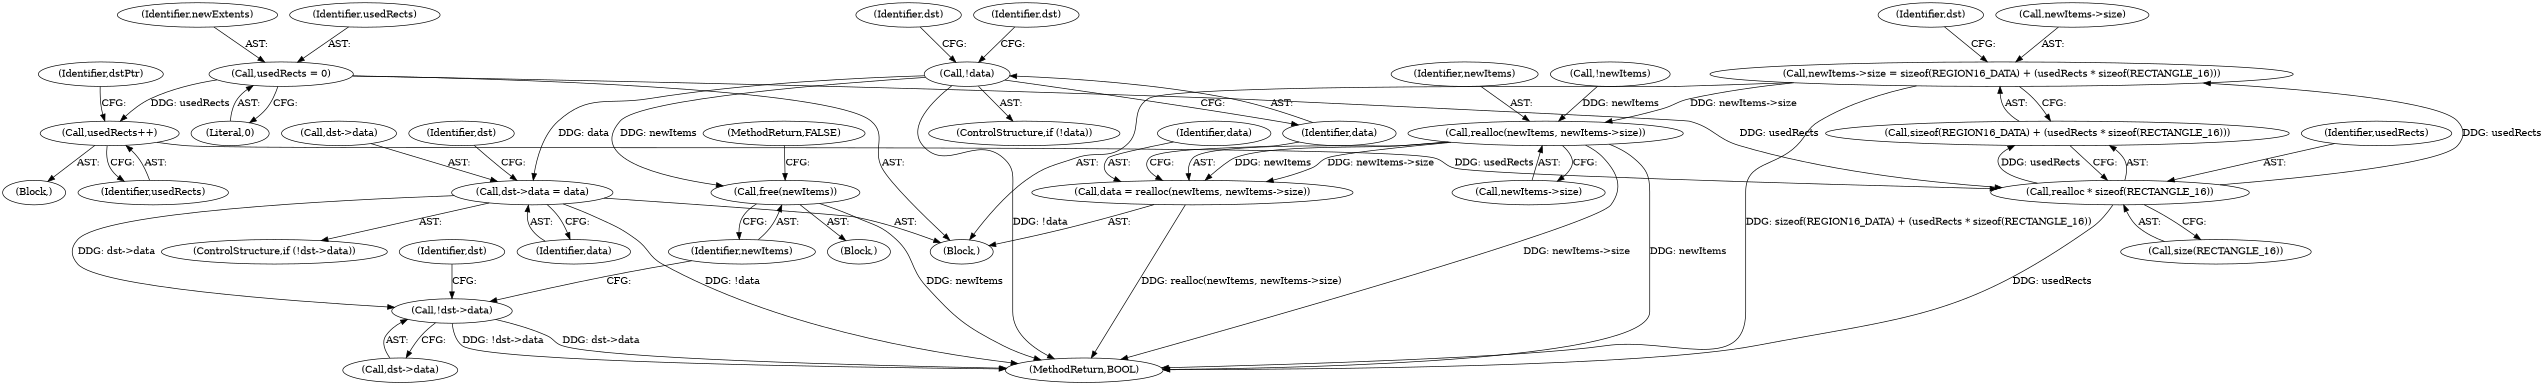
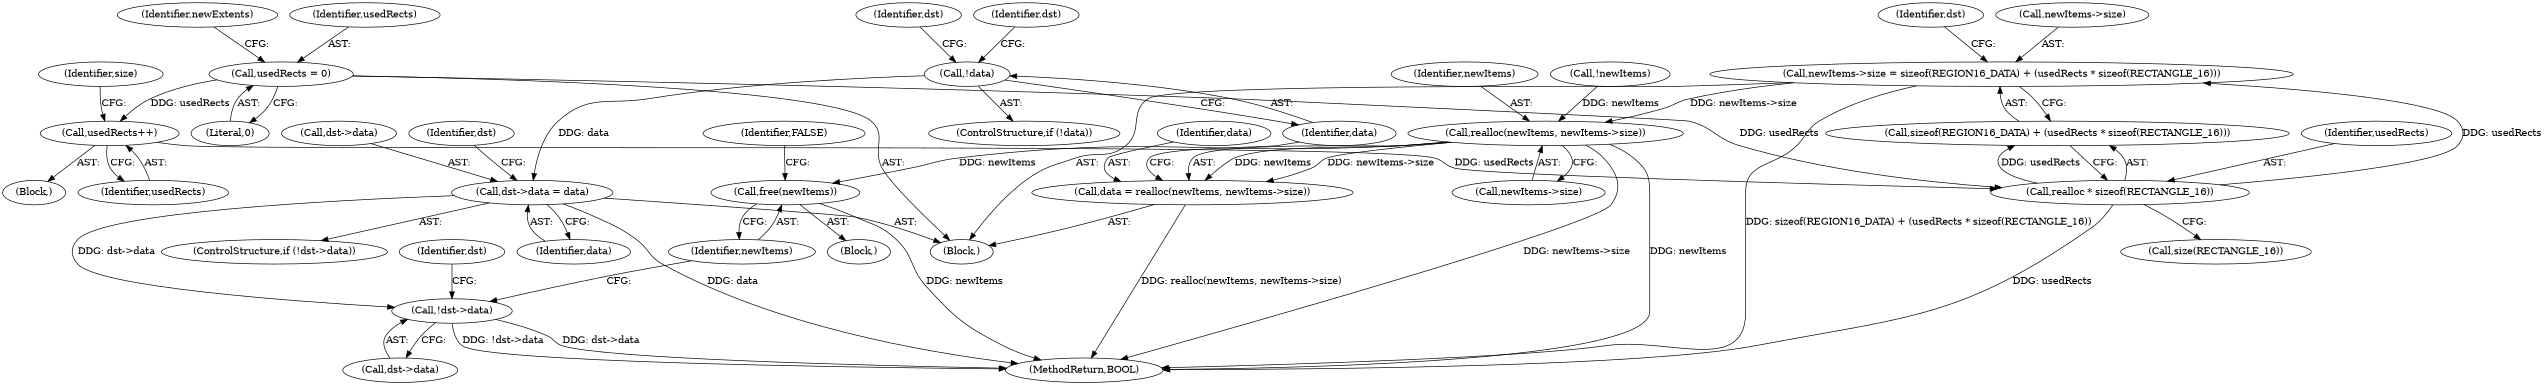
(258, 45) -> (258, 45)
(101, 74) -> (101, 74)
(702, 99) -> (1006, 153)
(784, 133) -> (784, 133)
(1013, 183) -> none
(2142, 230) -> none
(733, 281) -> (733, 281)
